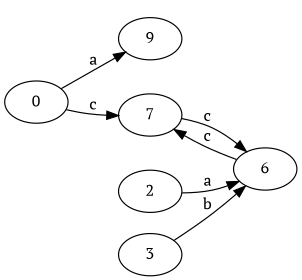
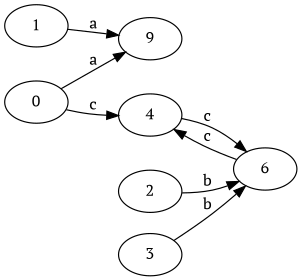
none -> (36, 26)
(150, 115) -> (150, 115)
(208, 181) -> (208, 181)
